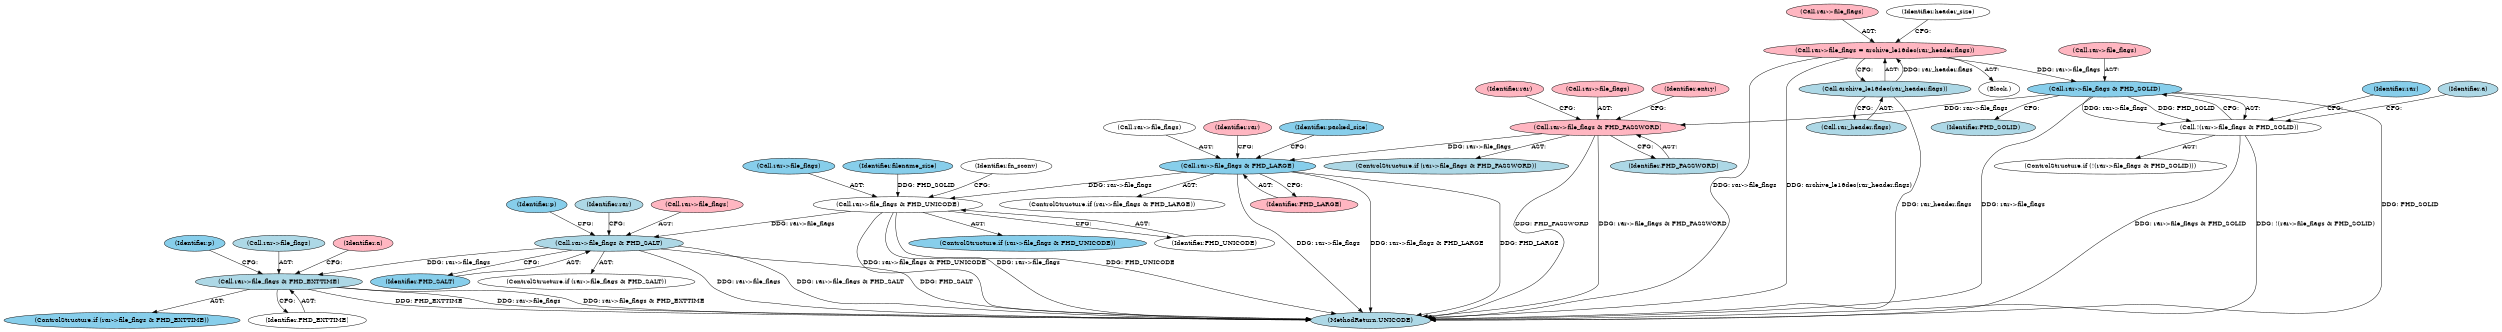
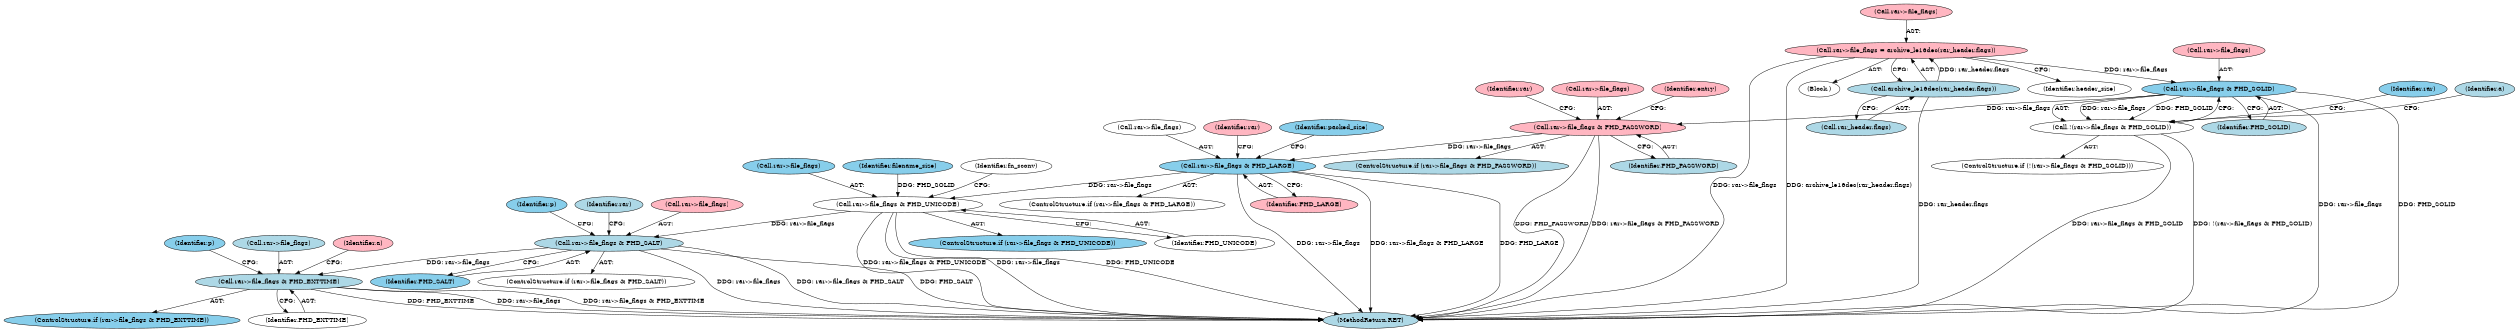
(1913, 30) -> (2010, 66)
none -> (2268, 108)
(1371, 320) -> (1371, 320)
